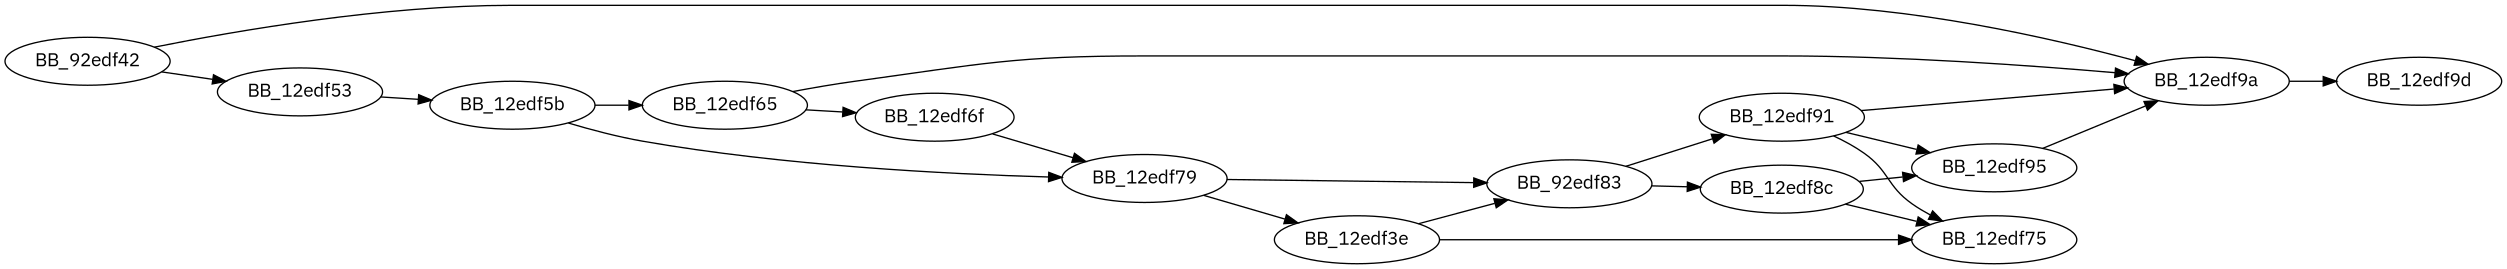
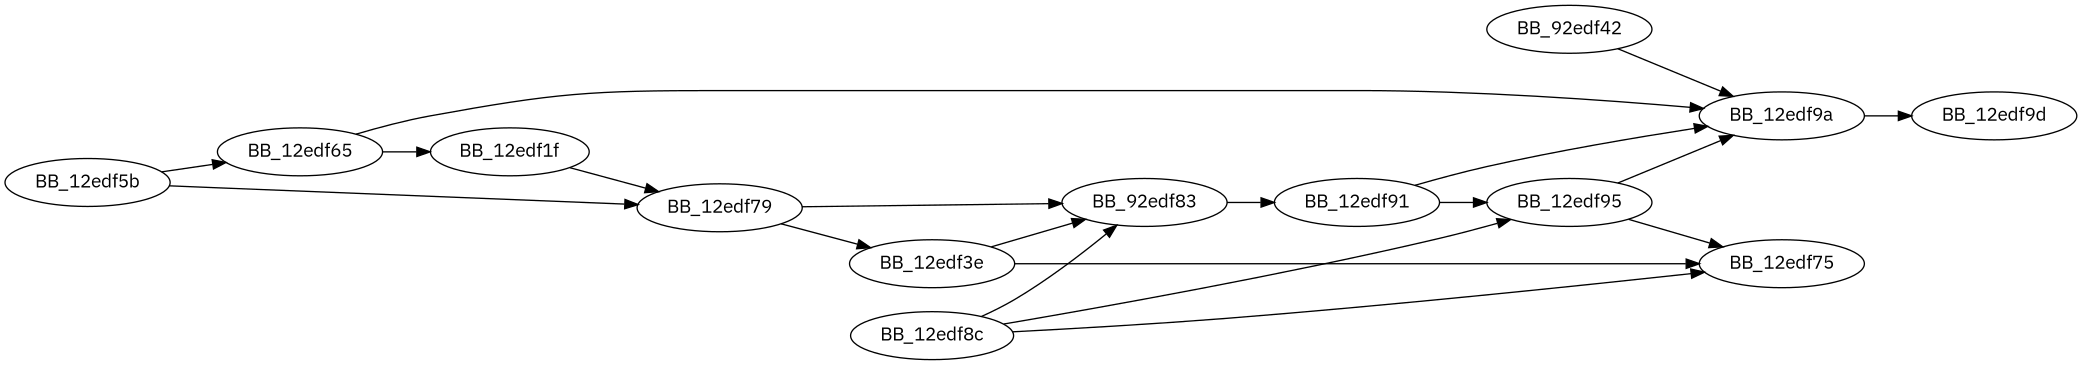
(300, 92) -> none
(935, 117) -> (510, 152)
(1882, 170) -> (1669, 231)
(1669, 186) -> (1046, 279)
